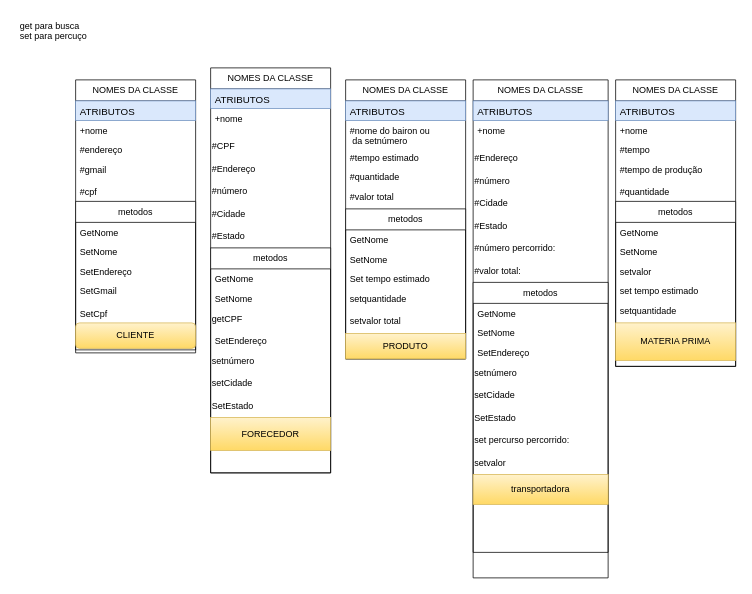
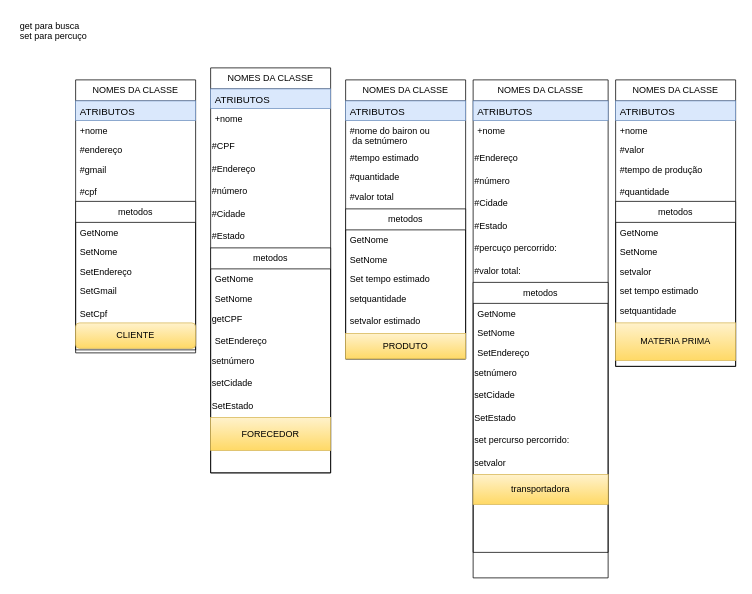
(635, 150) -> (633, 150)
(519, 249) -> (521, 249)
(381, 321) -> (389, 321)
